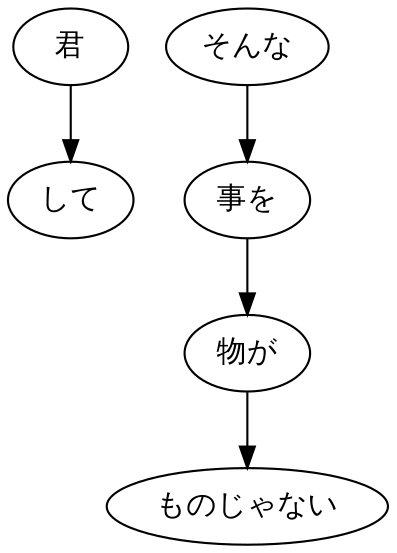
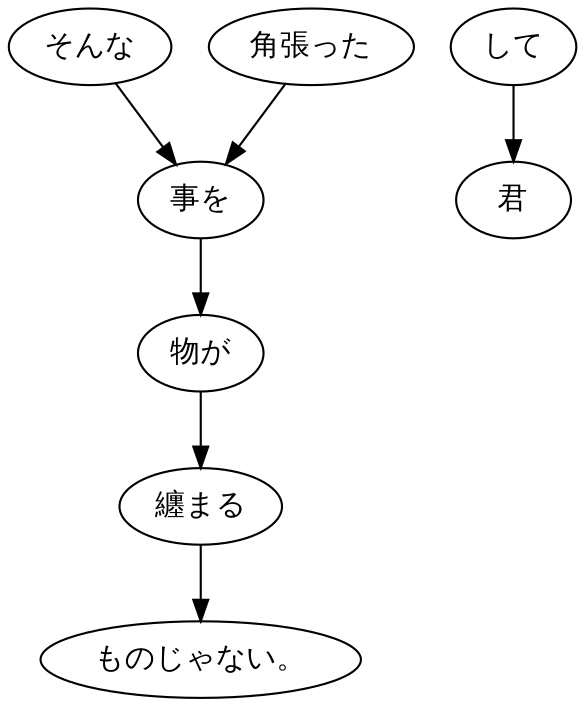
none -> (311, 47)
(71, 113) -> (514, 113)
(247, 506) -> (201, 506)
none -> (201, 660)
